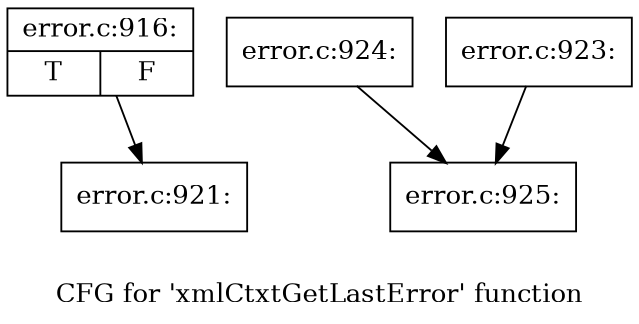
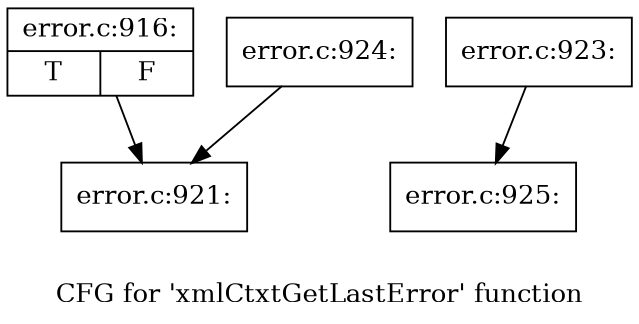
(394, 118) -> (244, 118)
